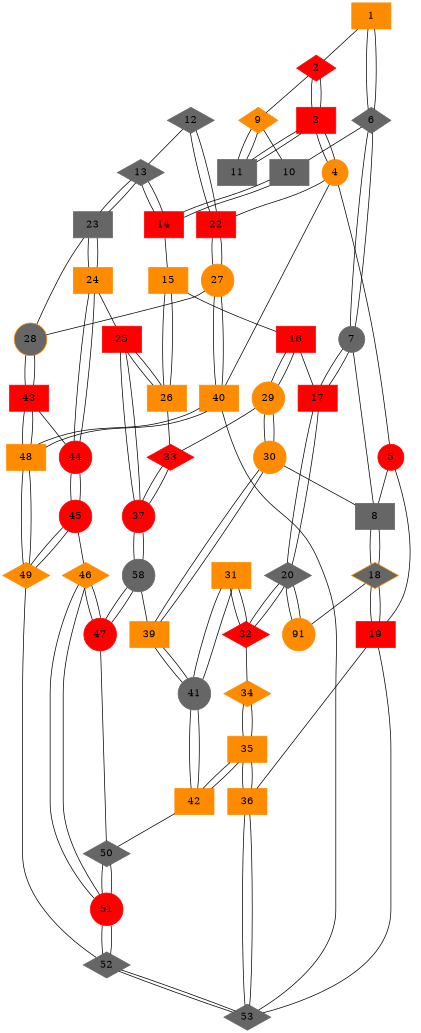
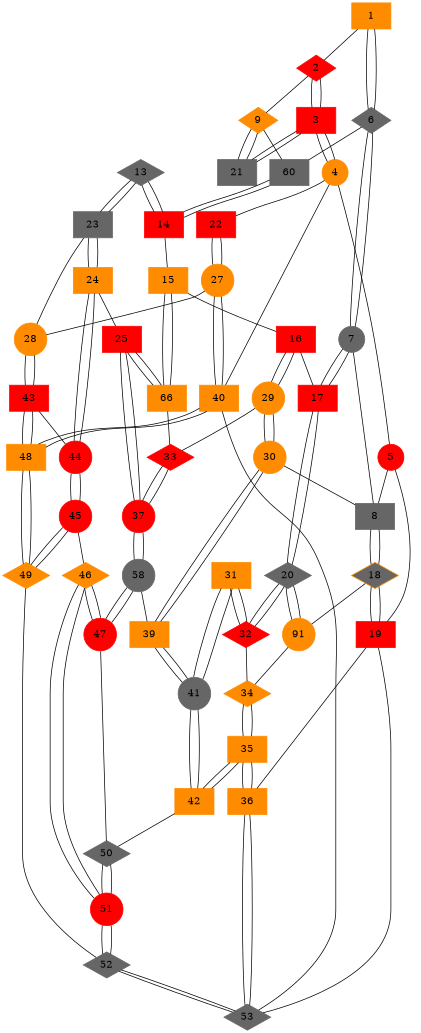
(191, 120) -> none
(237, 173) -> (237, 173)
(289, 173) -> (289, 173)
(31, 339) -> (31, 339)
(167, 398) -> (167, 398)
none -> (272, 666)
